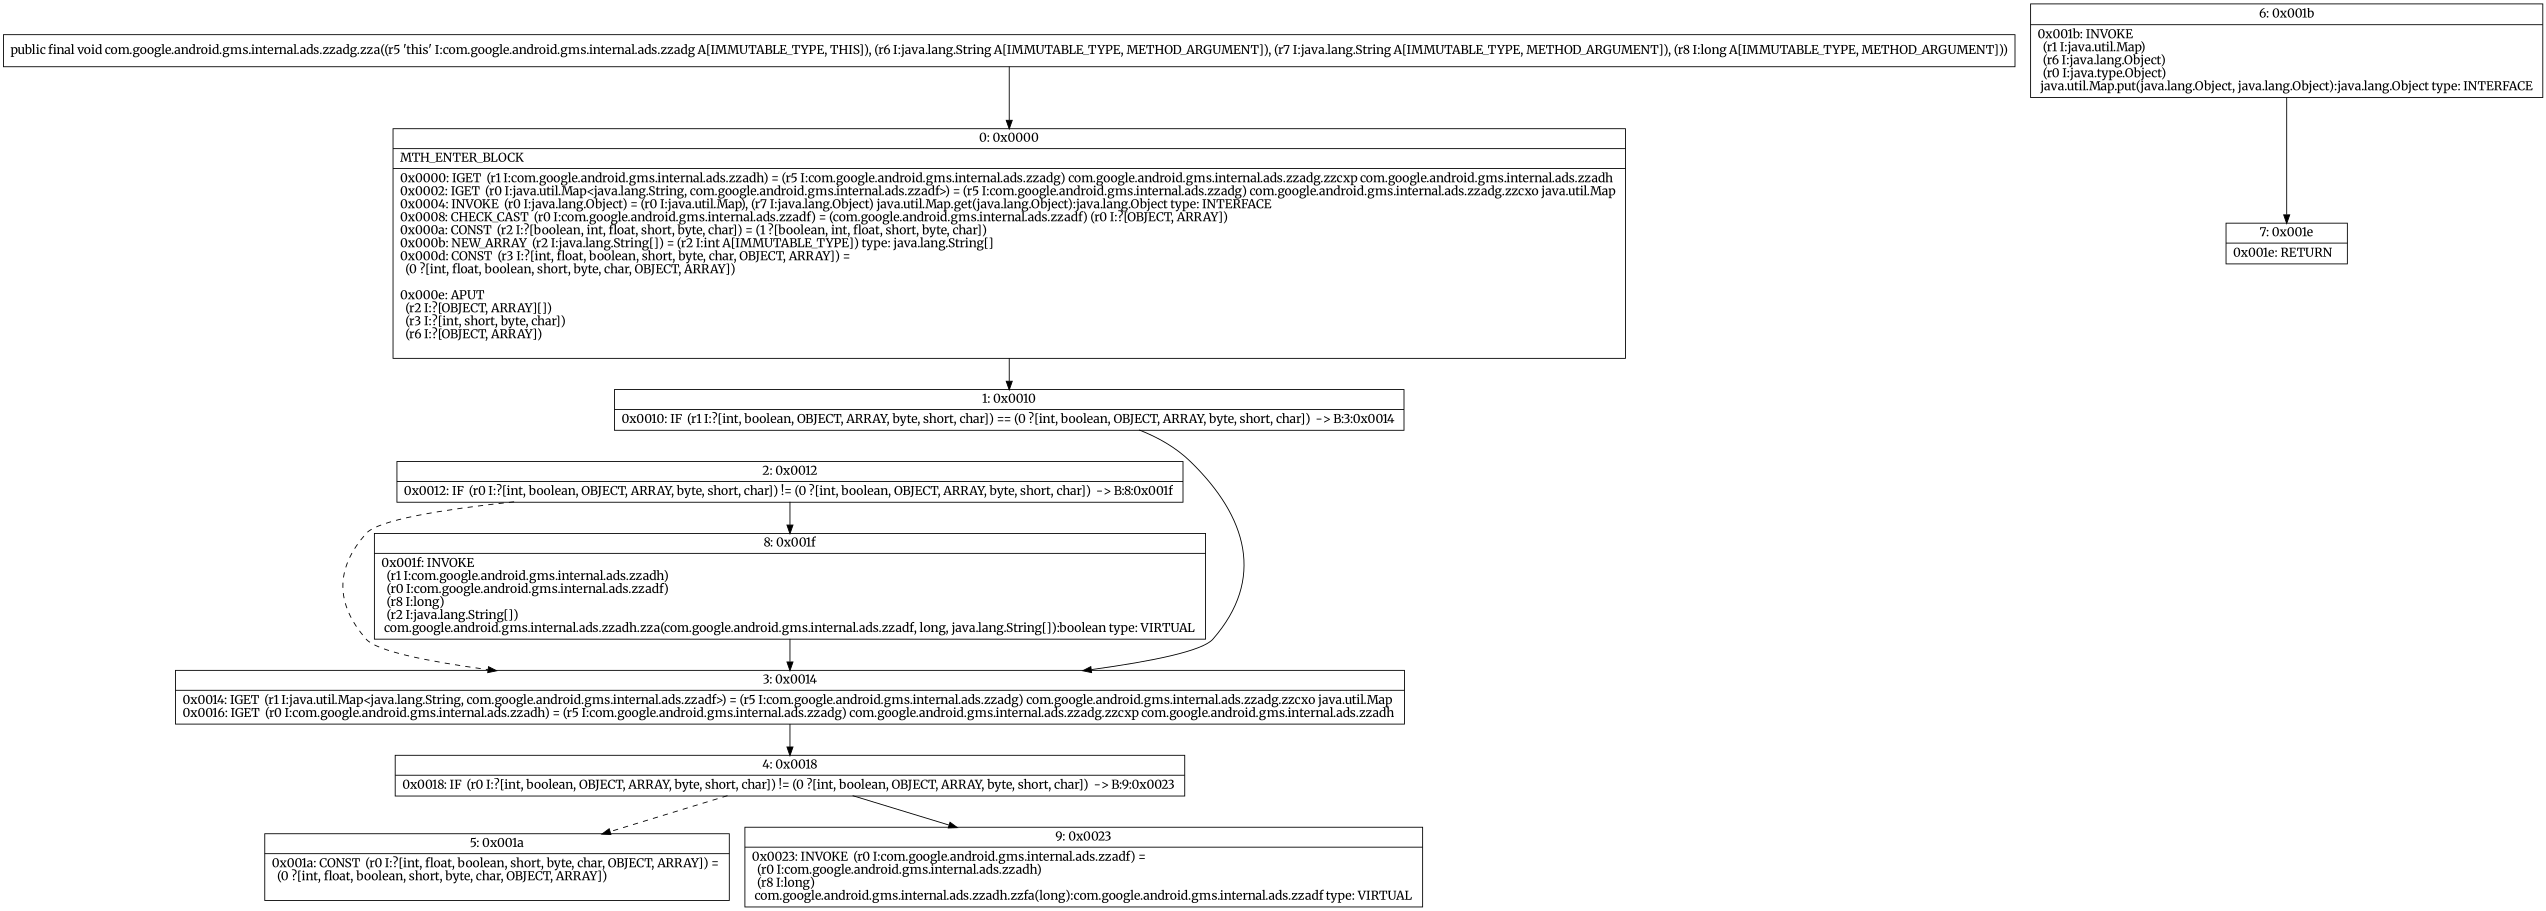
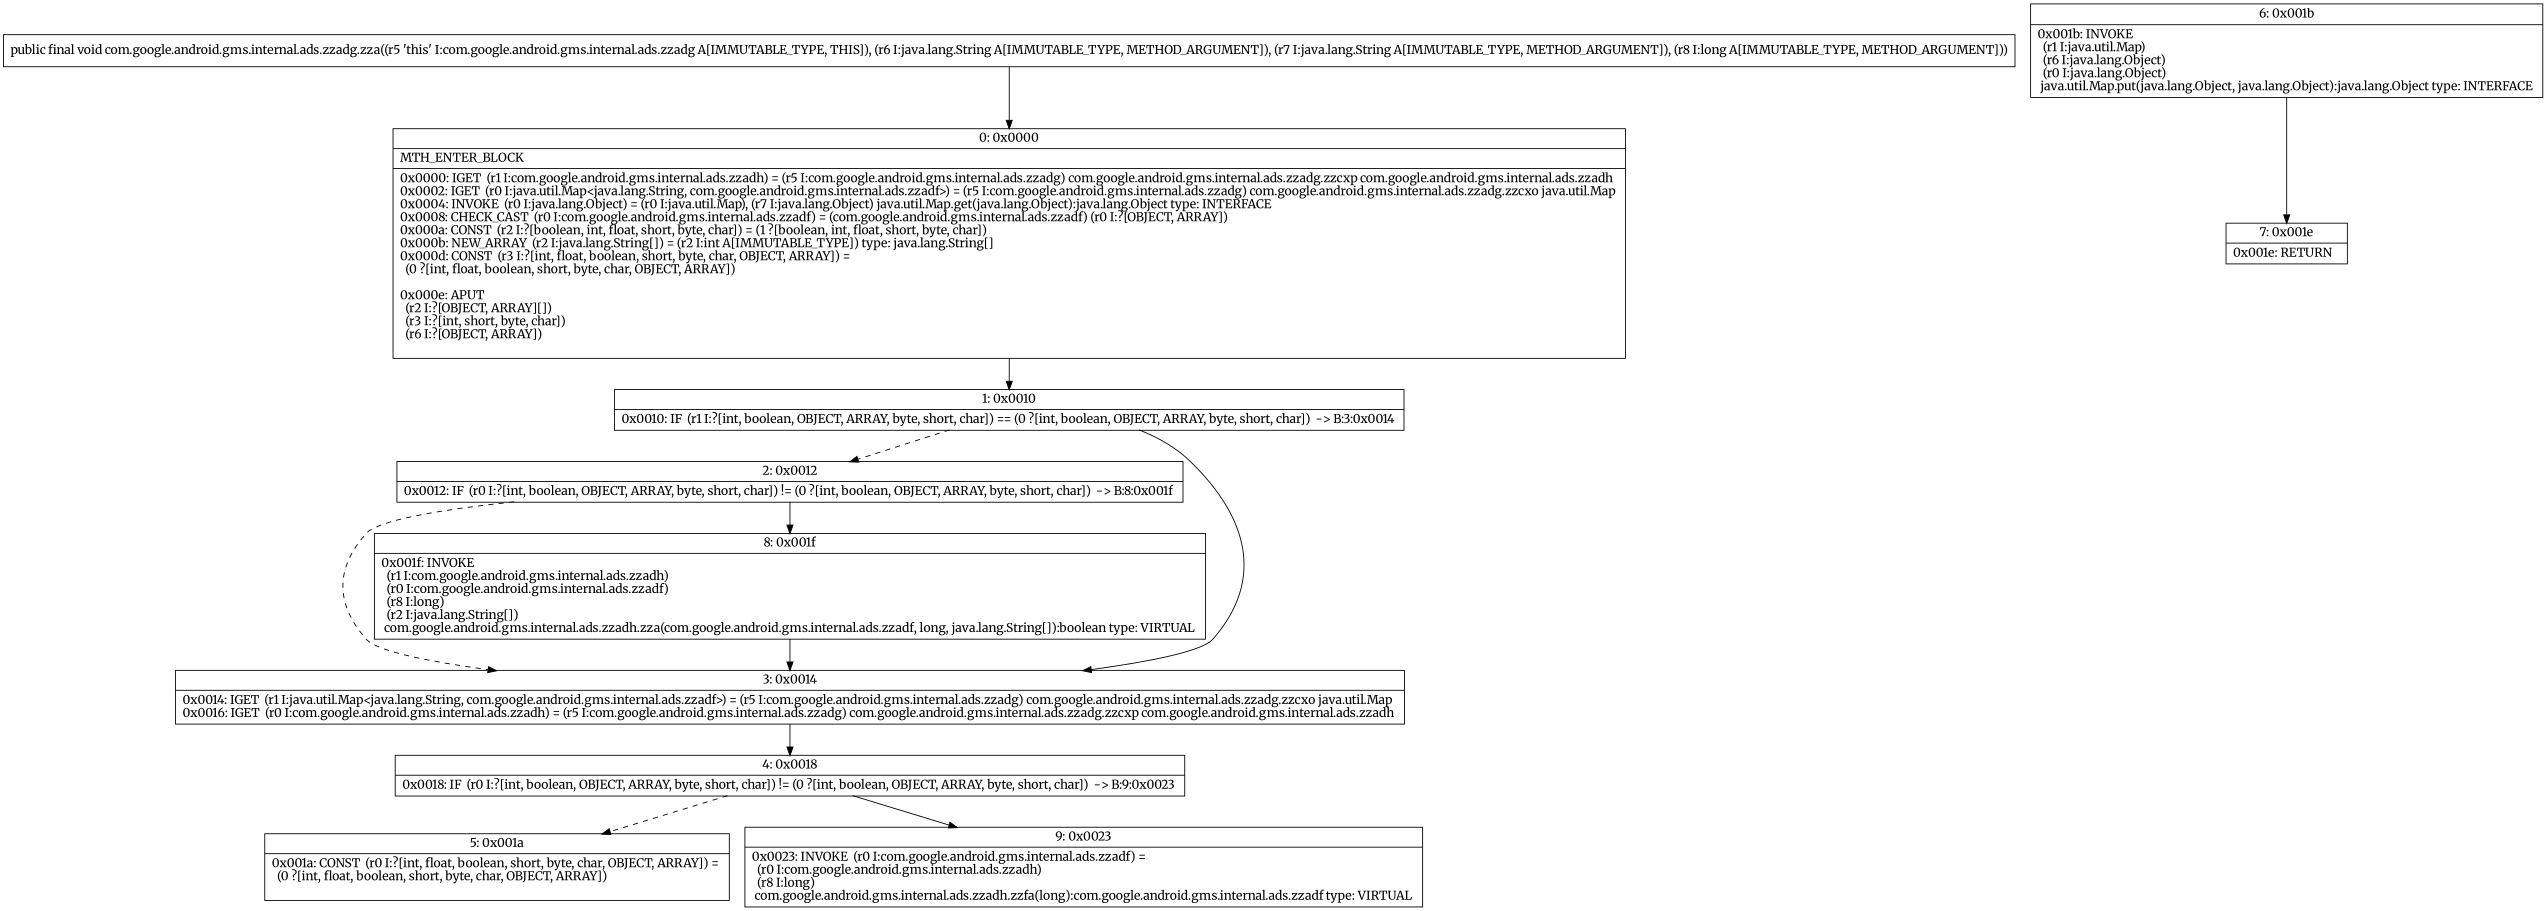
(2102, 74) -> (2102, 74)
none -> (904, 445)
